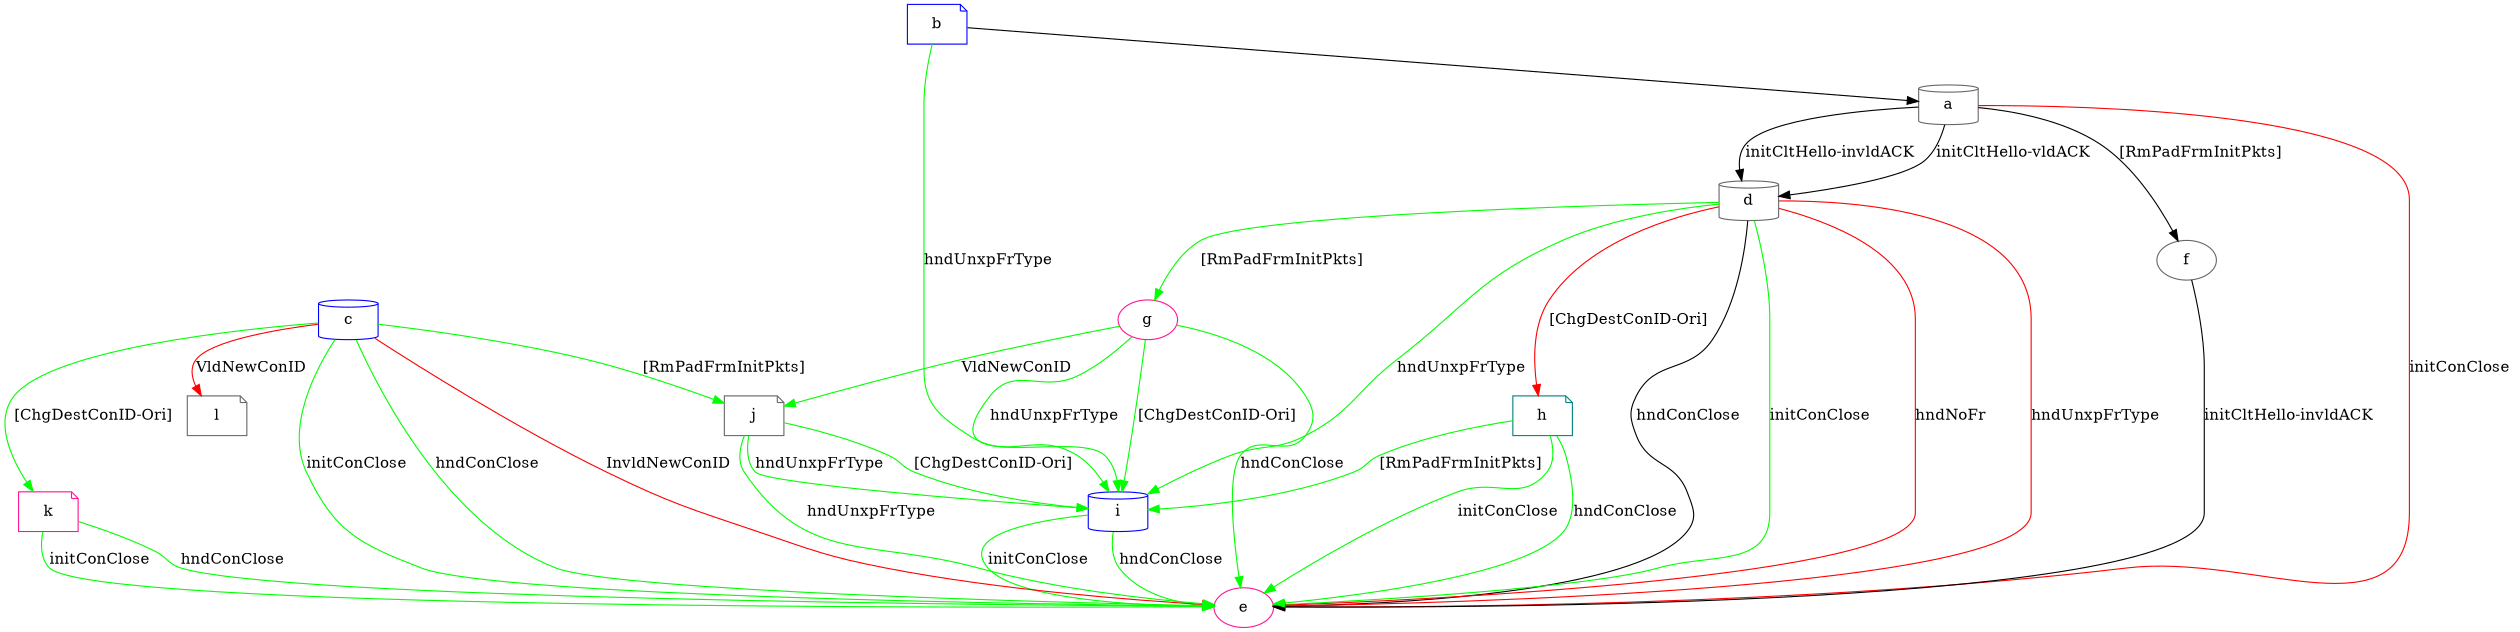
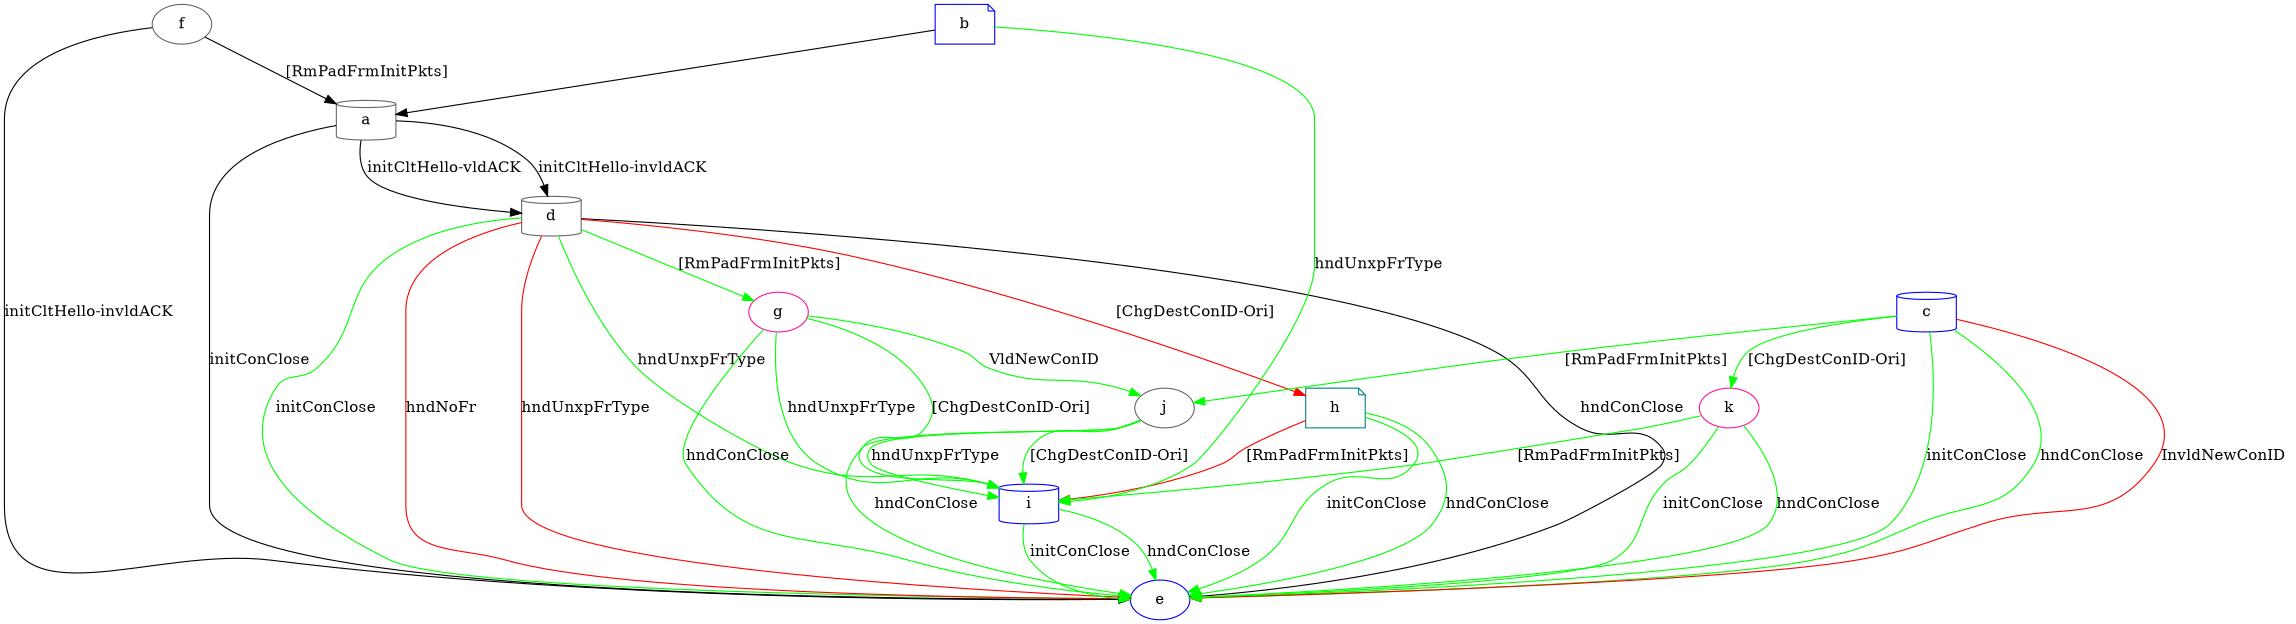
(2094, 141) -> (266, 68)
(217, 416) -> none
(754, 416) -> (1165, 408)
none -> (1387, 468)
(1340, 477) -> (1193, 474)
(48, 512) -> (1729, 408)
(874, 512) -> (929, 504)
(2255, 575) -> (325, 559)
(1244, 608) -> (1160, 600)
